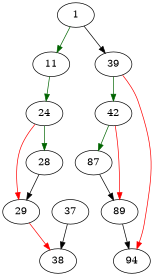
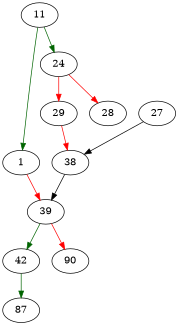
(65, 37) -> (30, 85)
(93, 37) -> (32, 184)
(44, 135) -> (81, 86)
(34, 184) -> none
none -> (60, 184)
(70, 212) -> (157, 113)
(120, 212) -> none
(132, 261) -> (70, 261)
